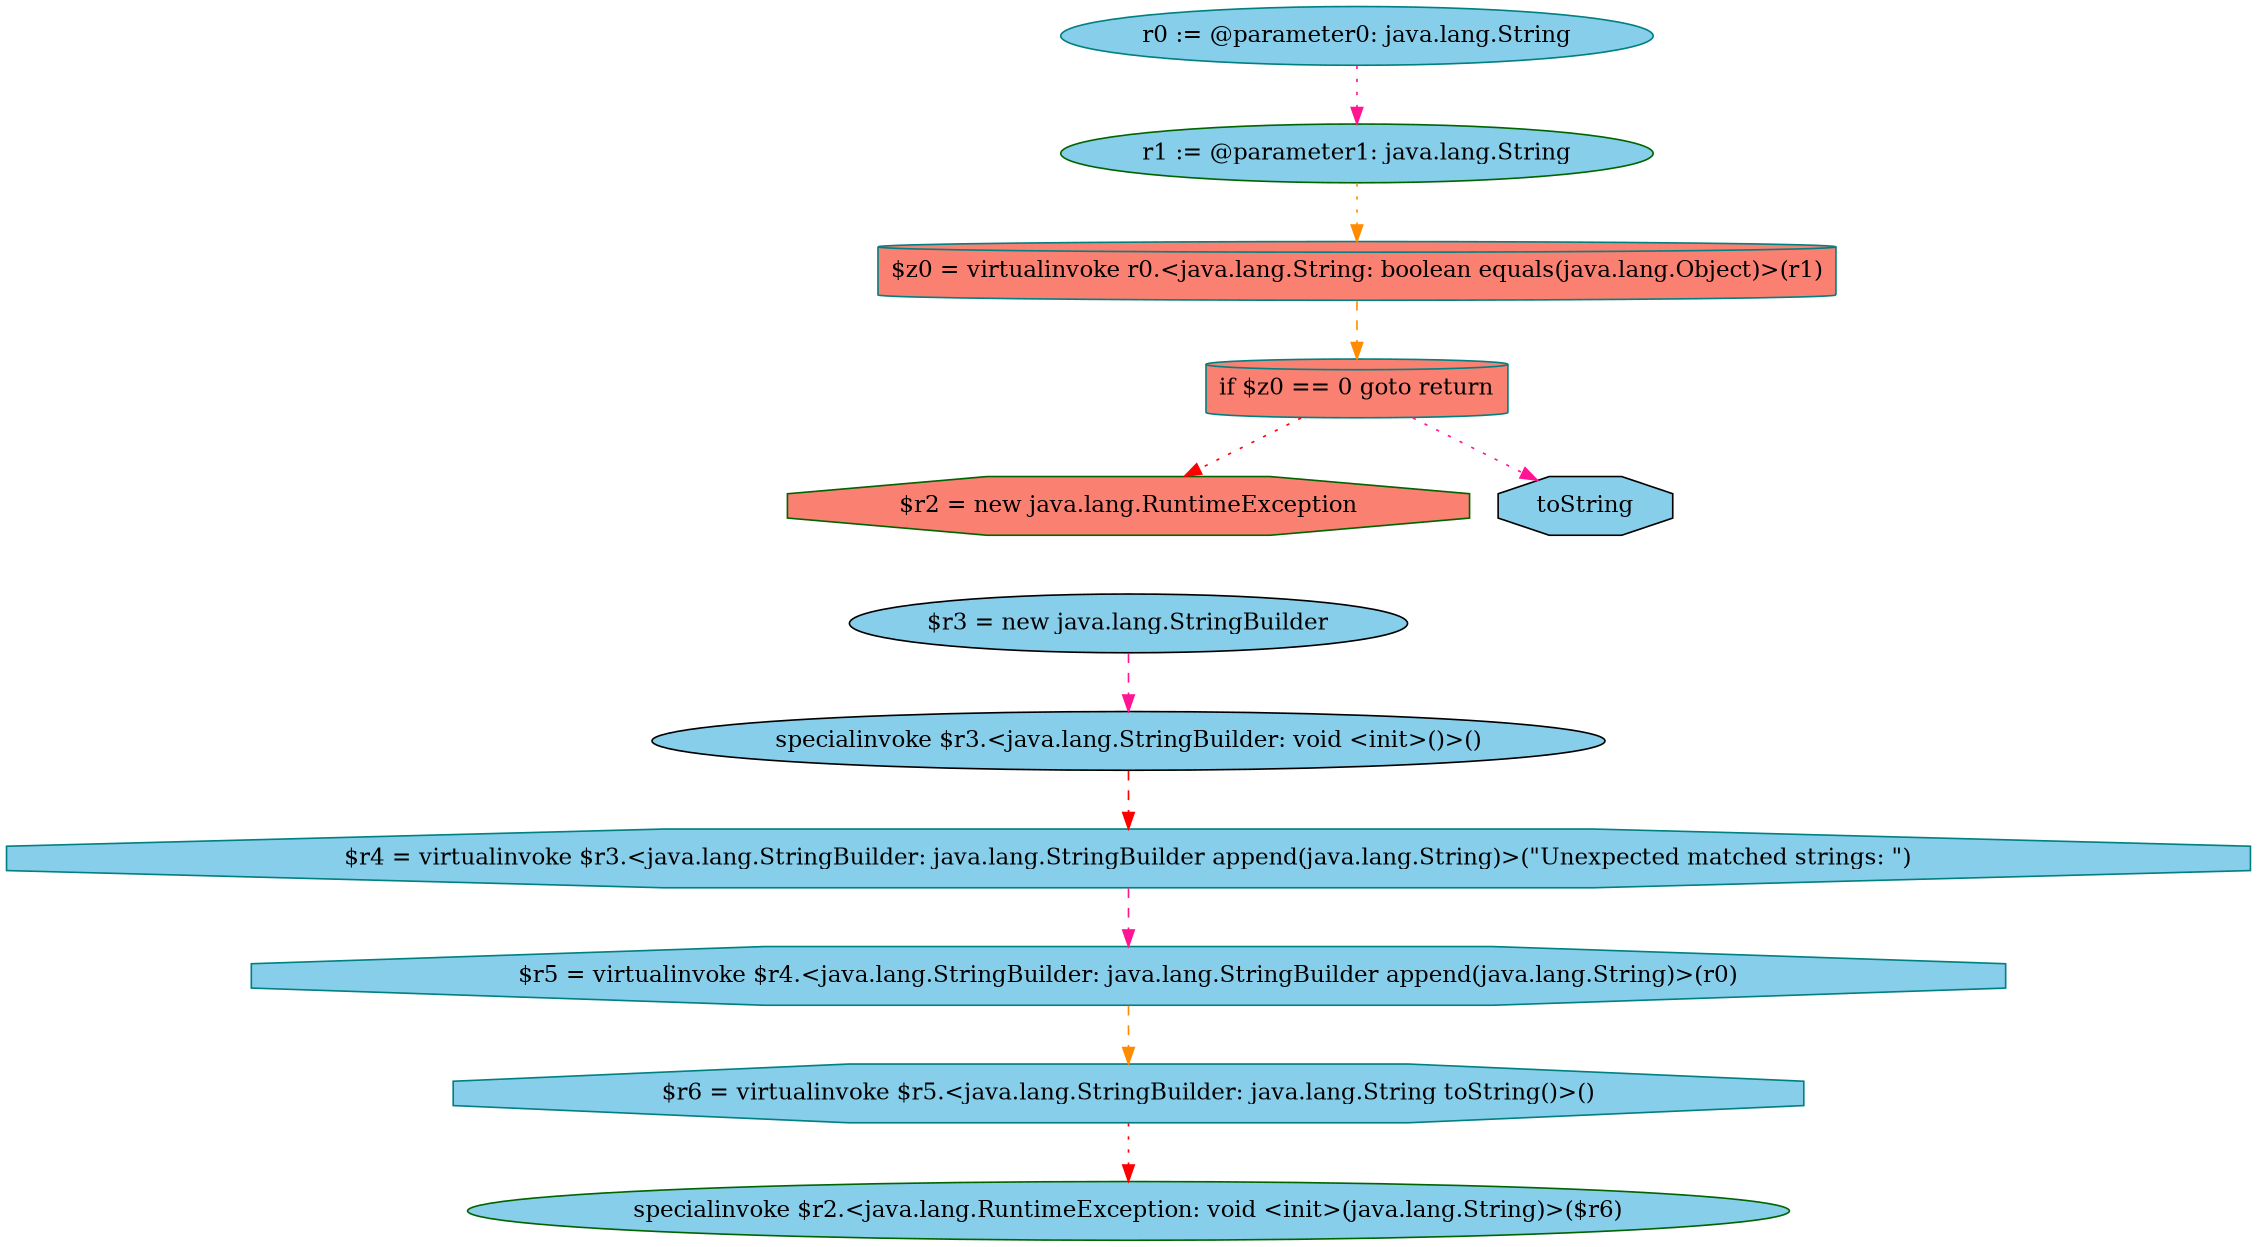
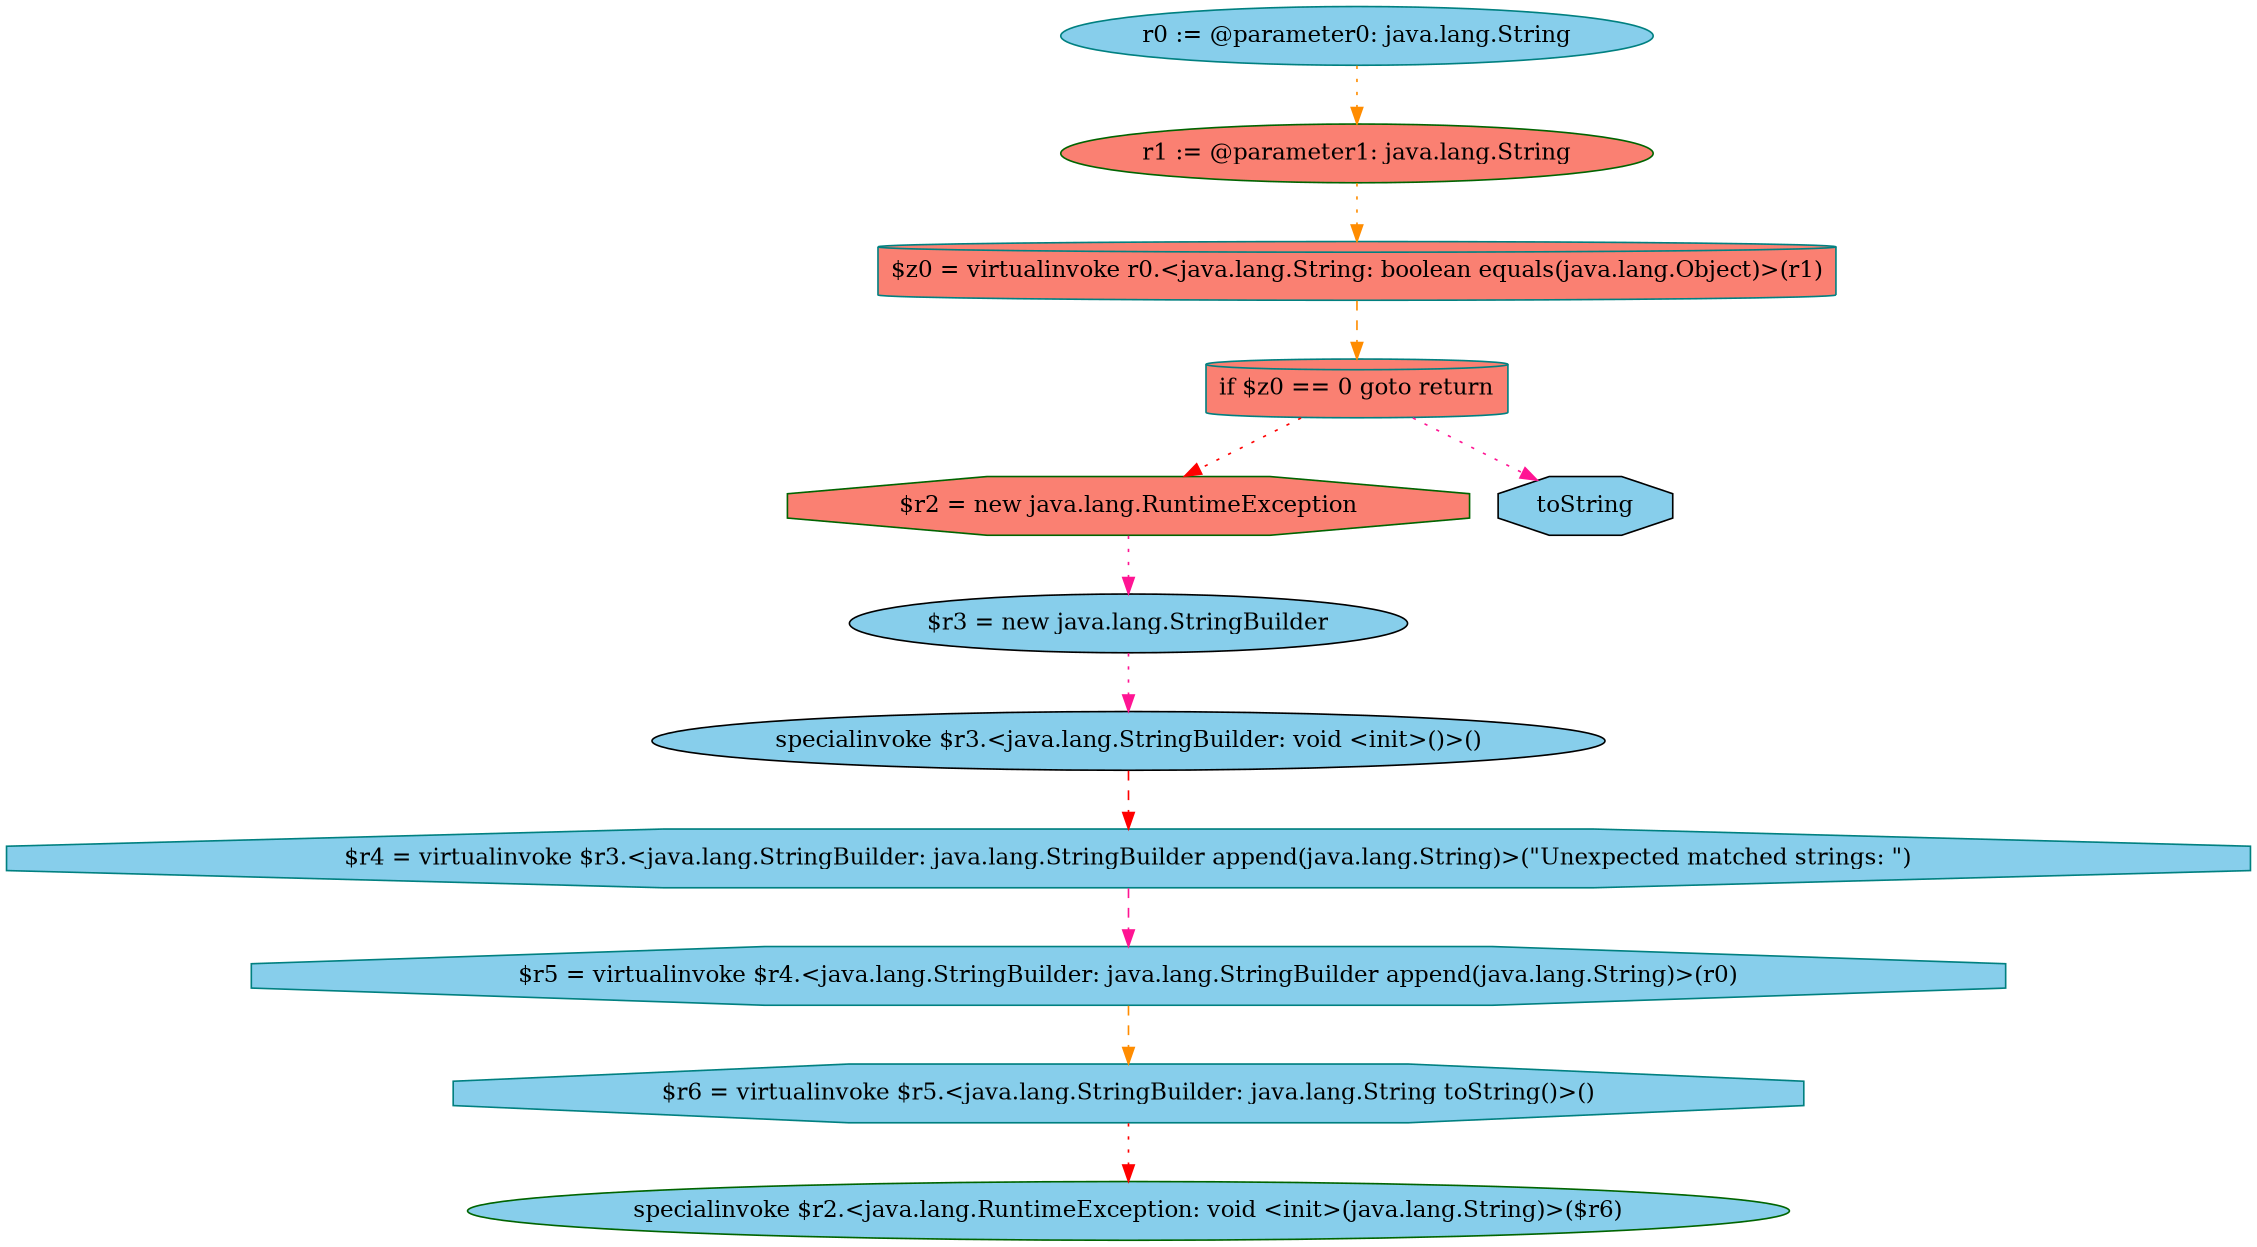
(1357, 87) -> (1357, 87)
(1357, 153) -> (1357, 153)
none -> (1128, 557)
(1128, 674) -> (1128, 674)
